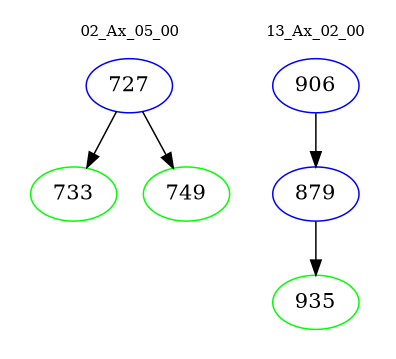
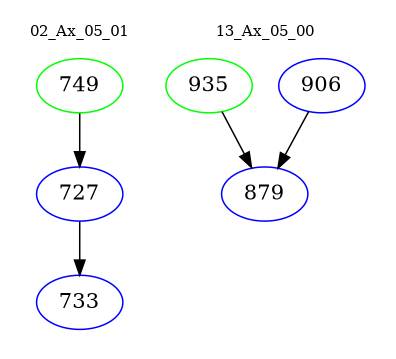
(130, 32) -> (80, 32)
(316, 32) -> (265, 32)
(154, 133) -> (80, 133)
(74, 194) -> (80, 302)
(316, 241) -> (233, 133)
